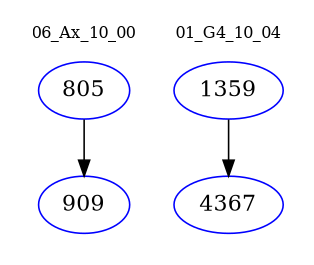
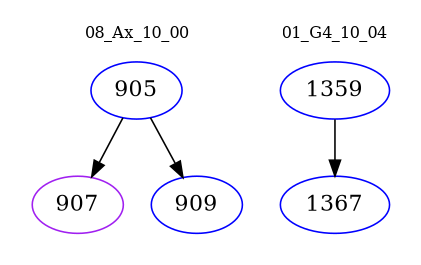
(84, 34) -> (137, 34)
(84, 90) -> (137, 90)
none -> (78, 205)
(229, 205) -> (335, 205)
